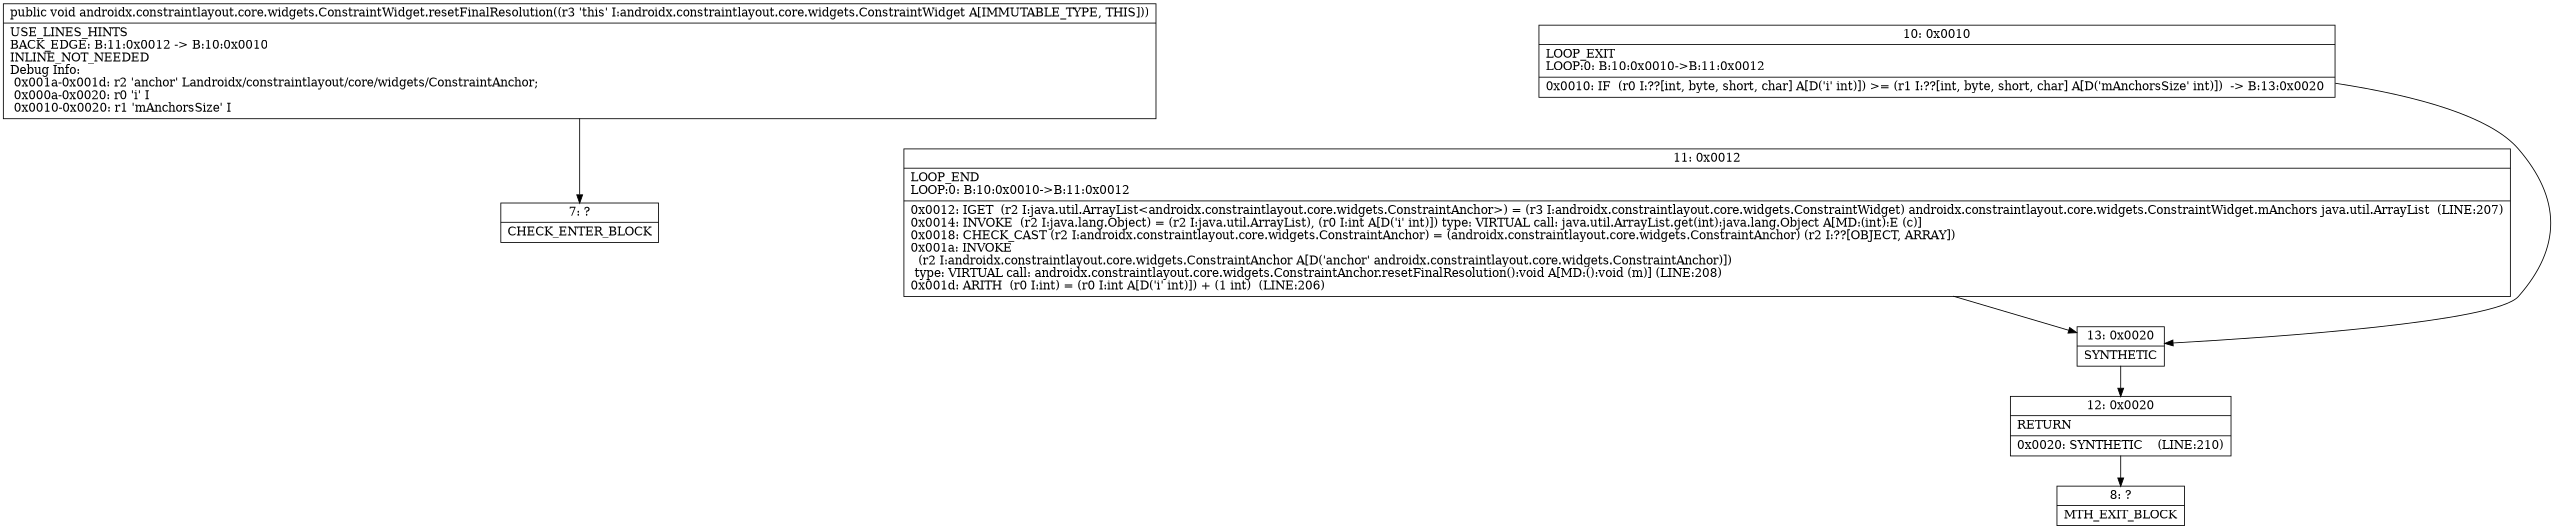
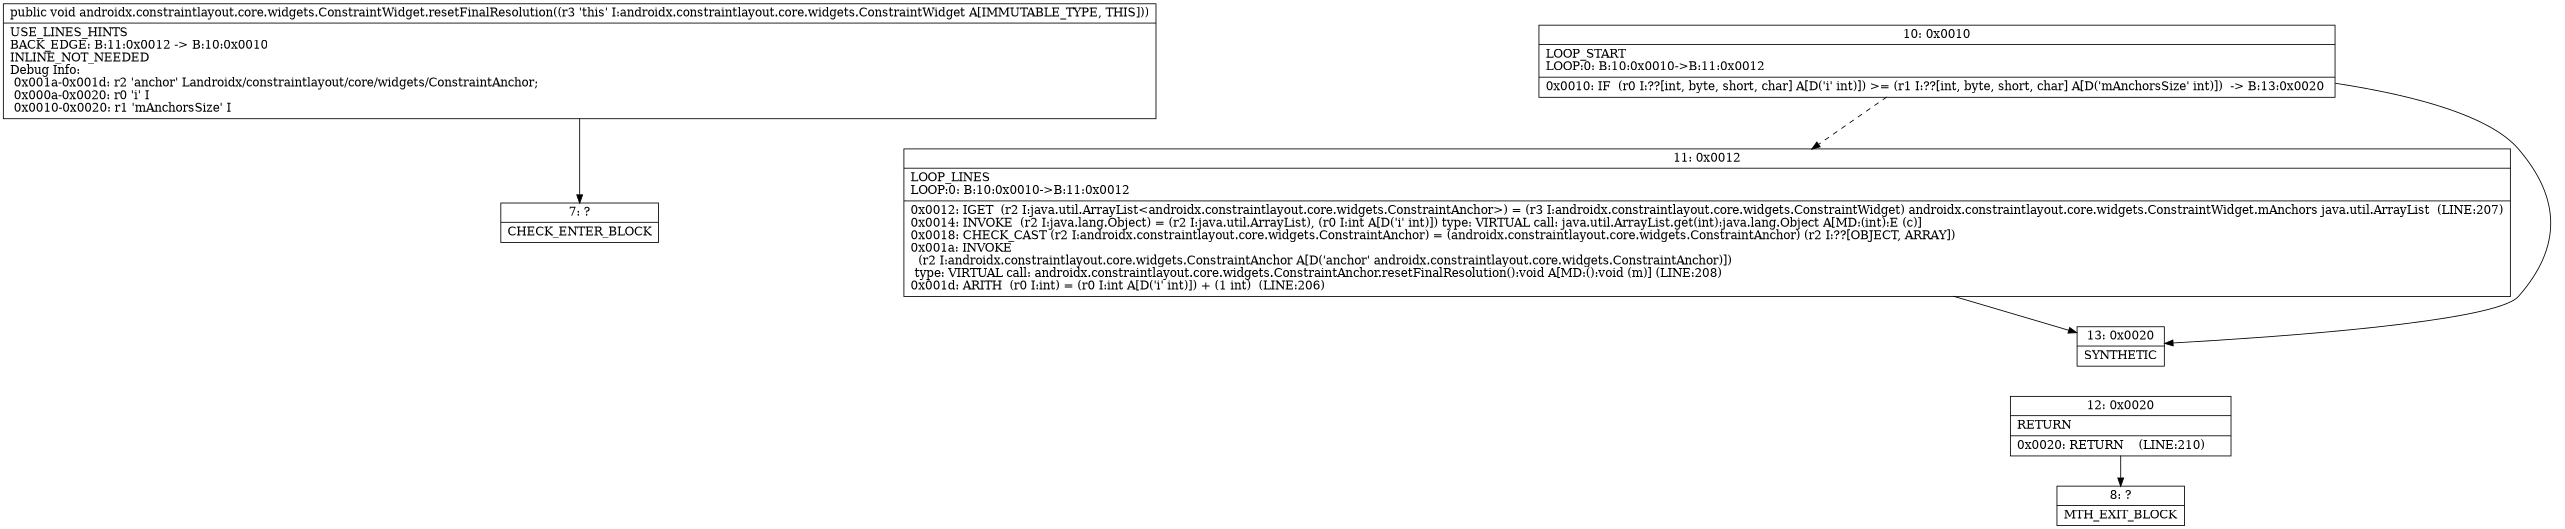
(1580, 54) -> (1586, 54)
none -> (1853, 121)
(945, 178) -> (950, 178)
(2121, 377) -> none
(2121, 445) -> (2111, 445)
